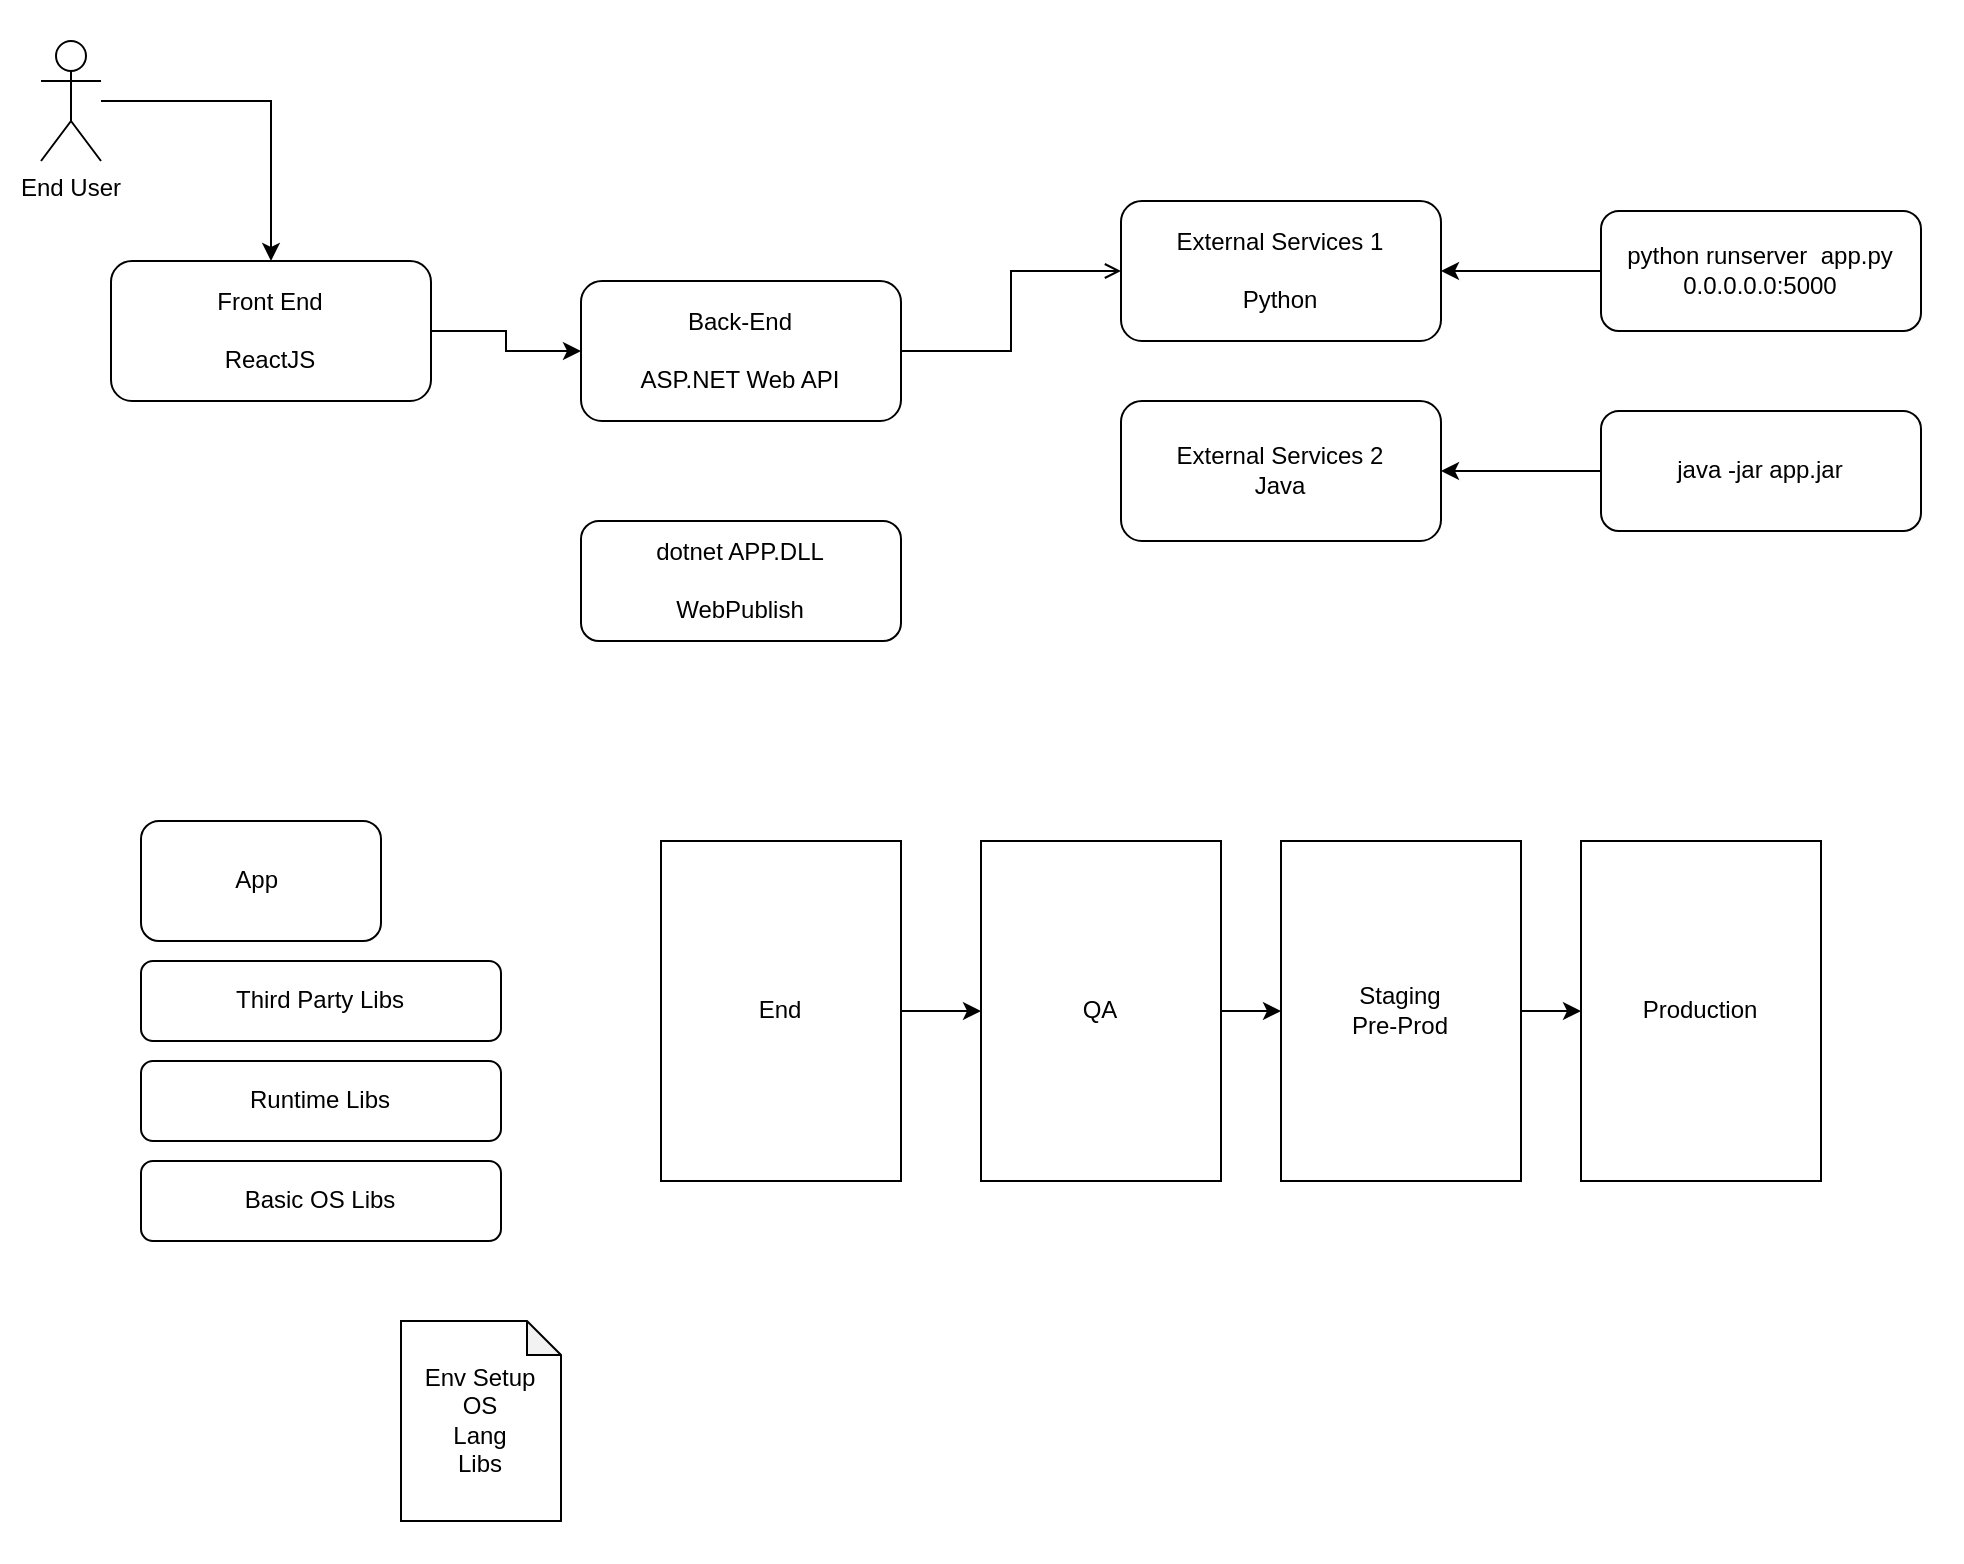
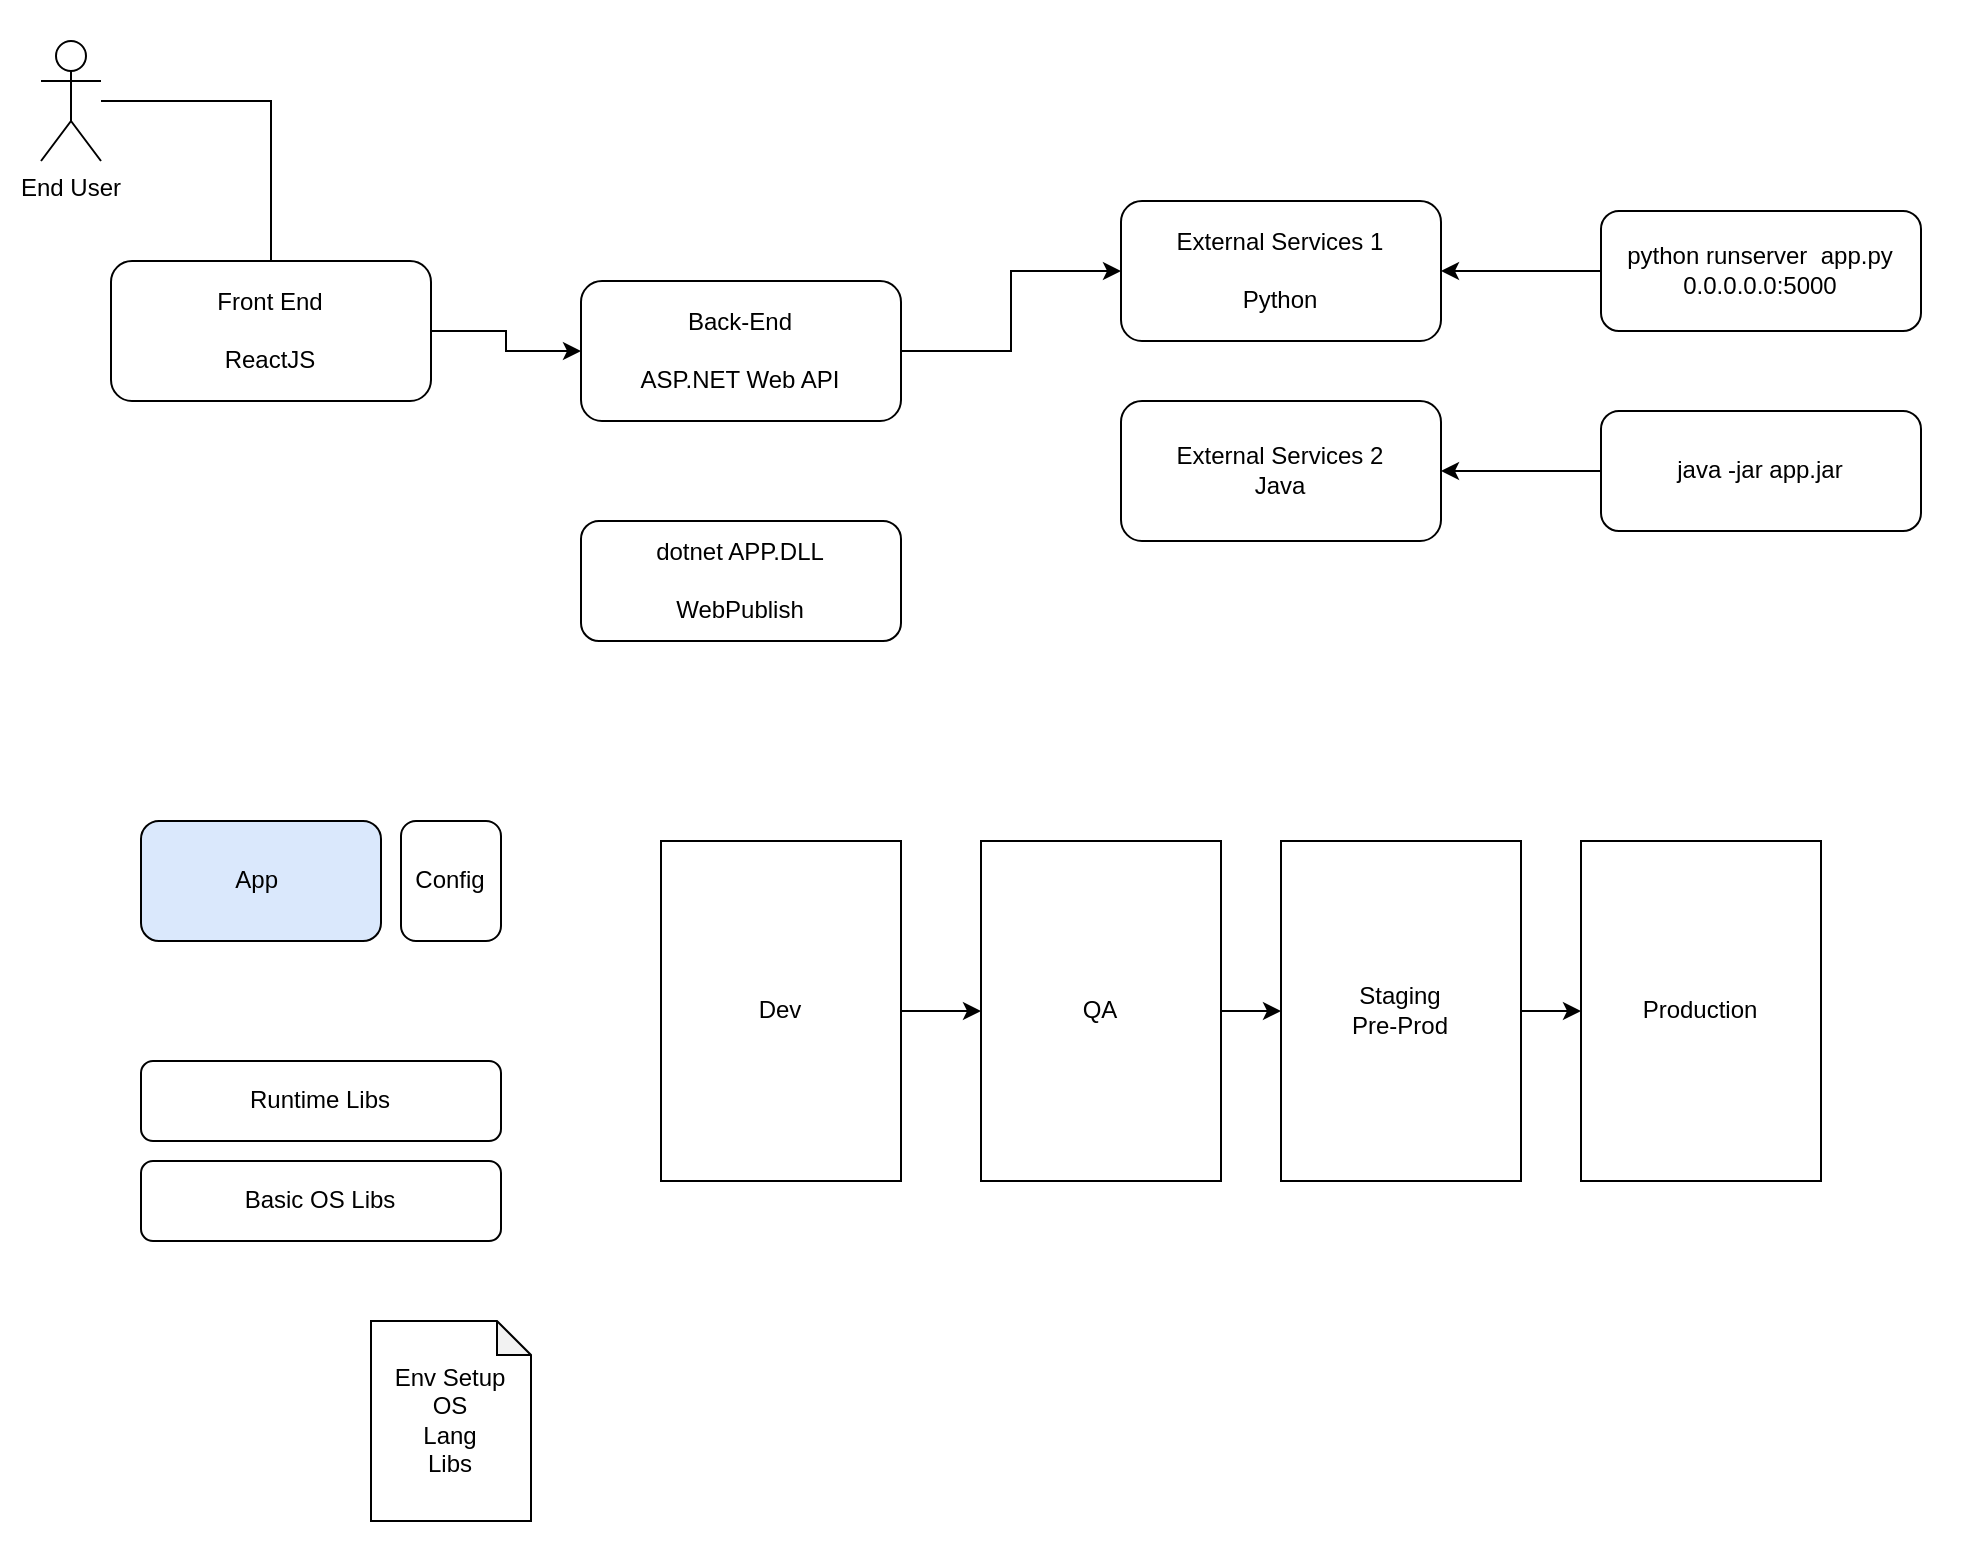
(271, 246) -> (271, 251)
(1108, 271) -> (1106, 271)
(261, 881) -> (261, 881)
none -> (451, 881)
(321, 1001) -> none
(781, 1011) -> (781, 1011)
(481, 1421) -> (451, 1421)
